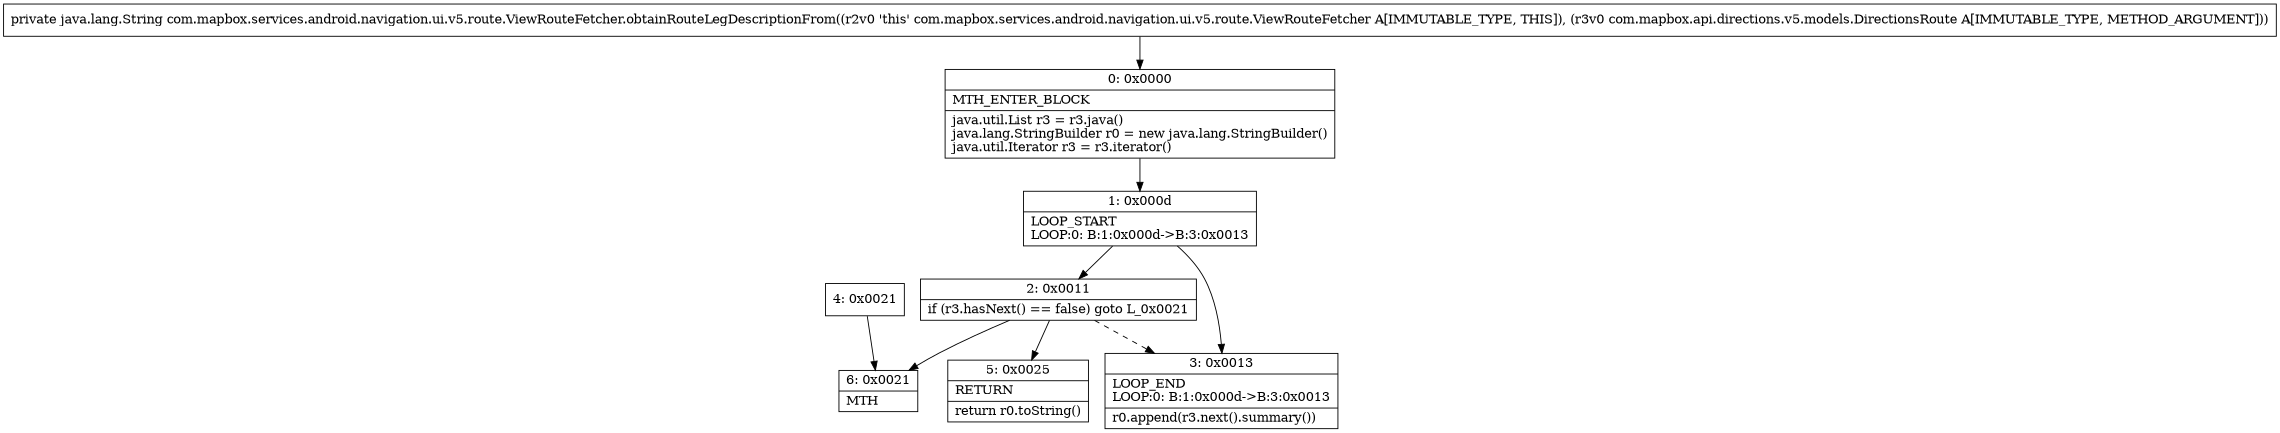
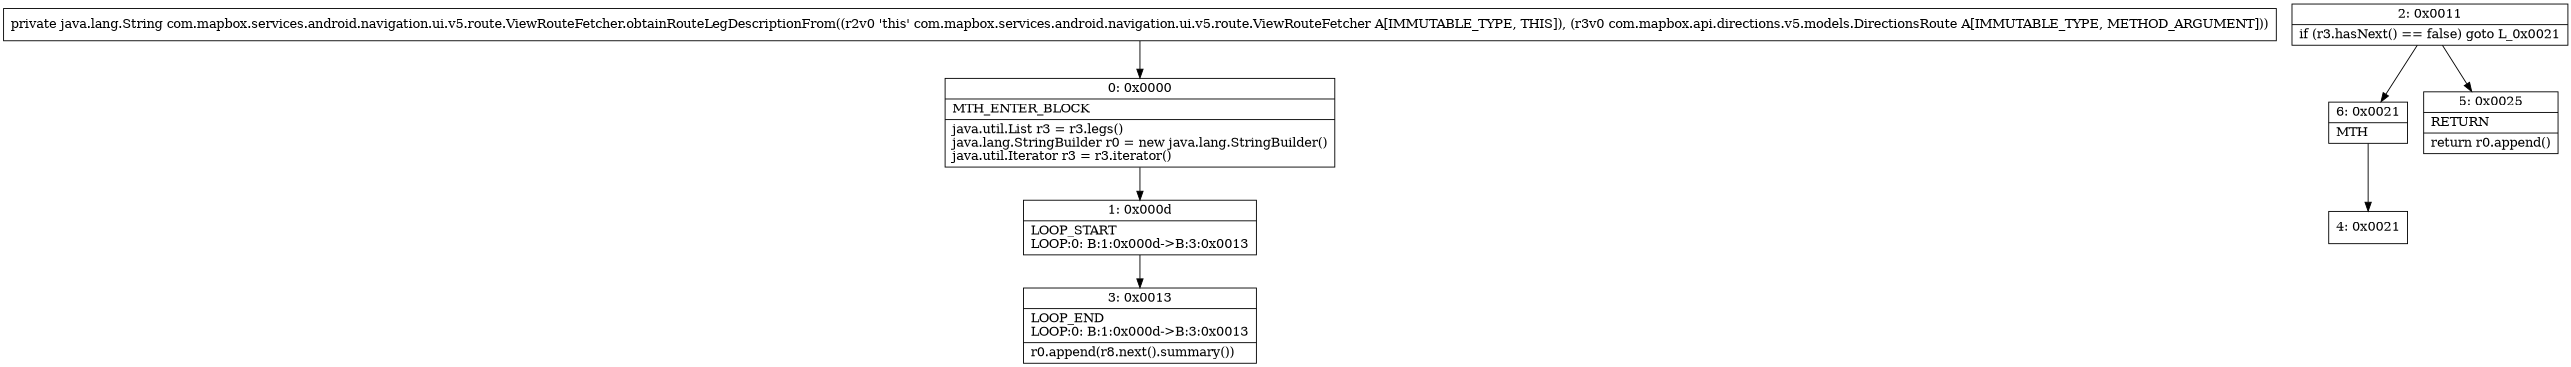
(1038, 120) -> (1038, 129)
(1099, 259) -> none
(1121, 335) -> none
(871, 339) -> (2368, 173)
(1018, 411) -> (2491, 143)
(1214, 418) -> (1133, 353)
